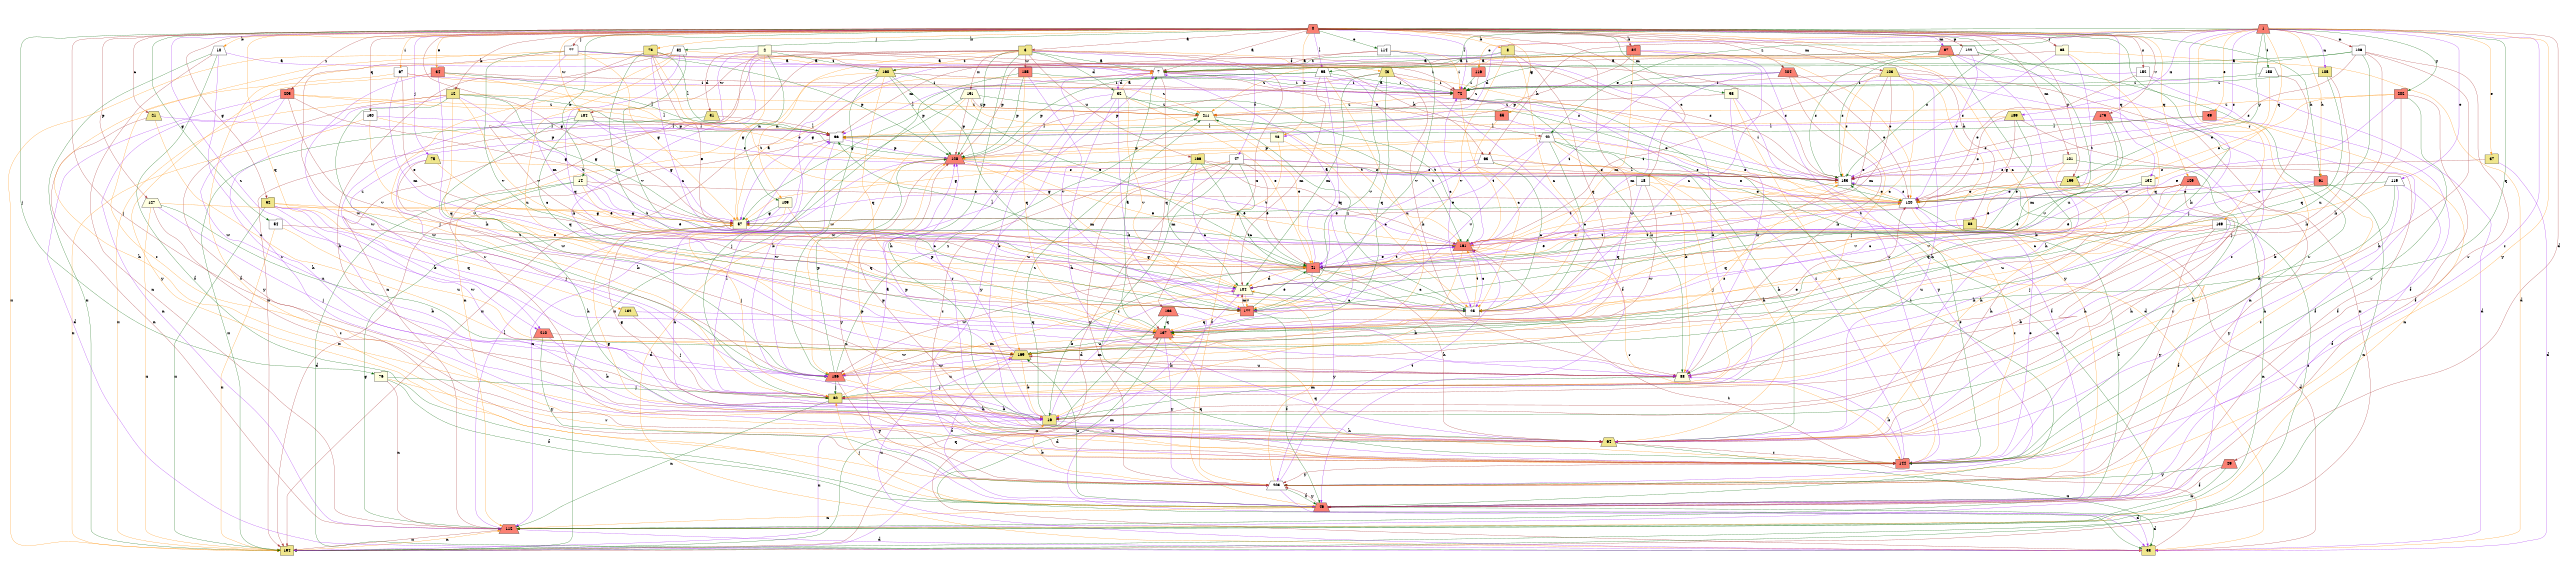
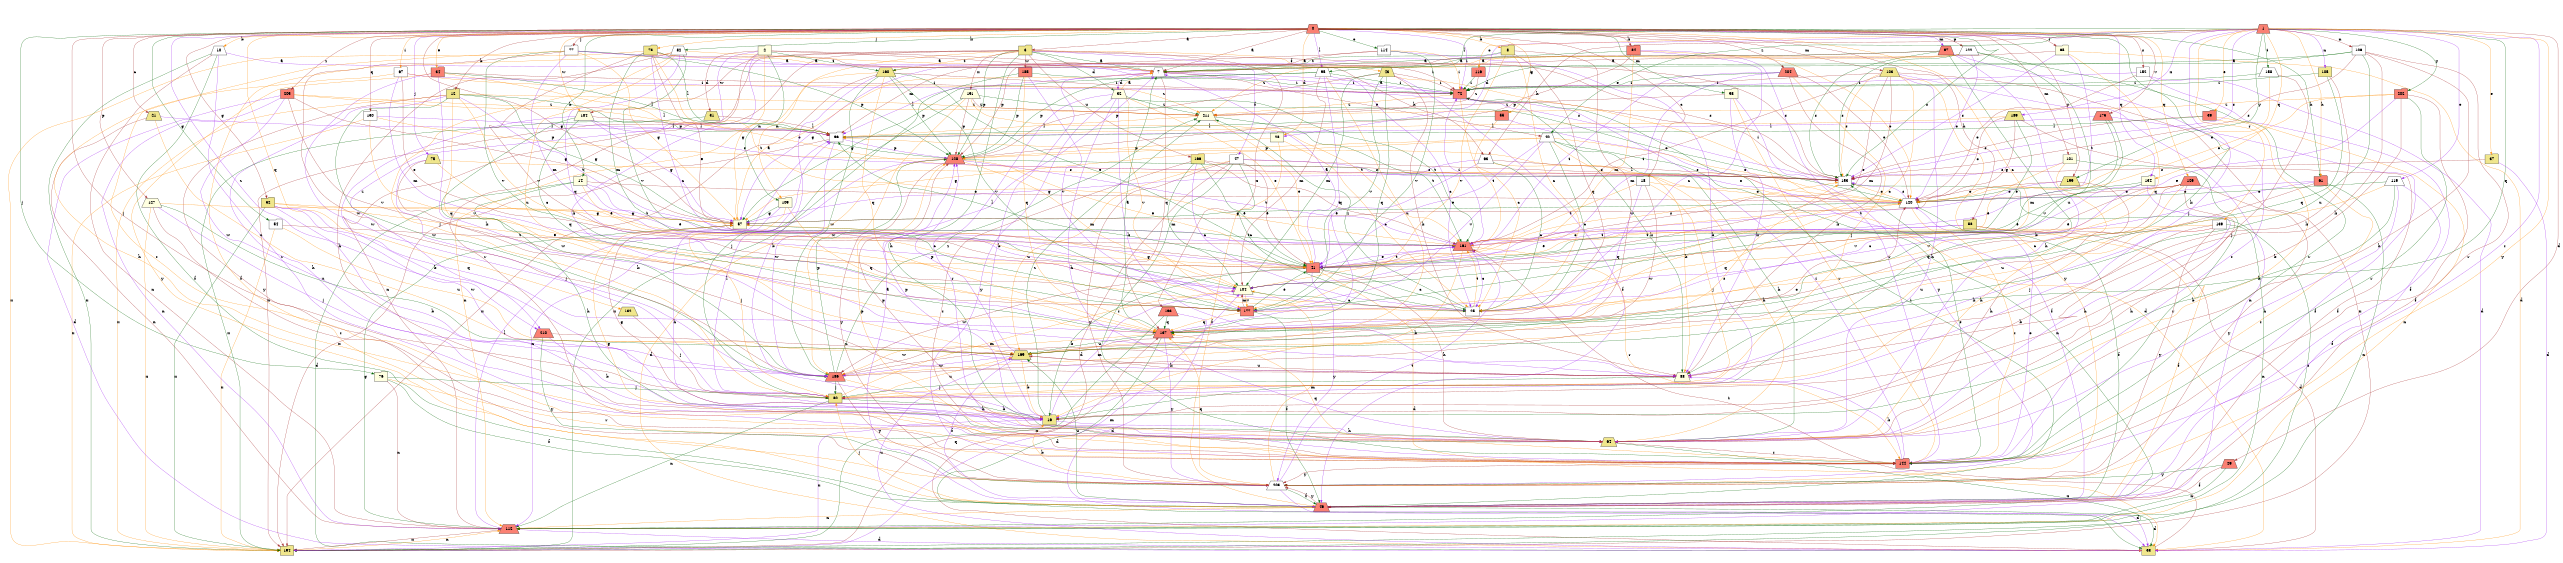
(1278, 274) -> (1688, 468)
(908, 318) -> none
